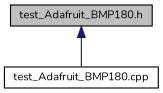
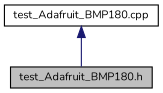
(81, 52) -> (81, 52)
